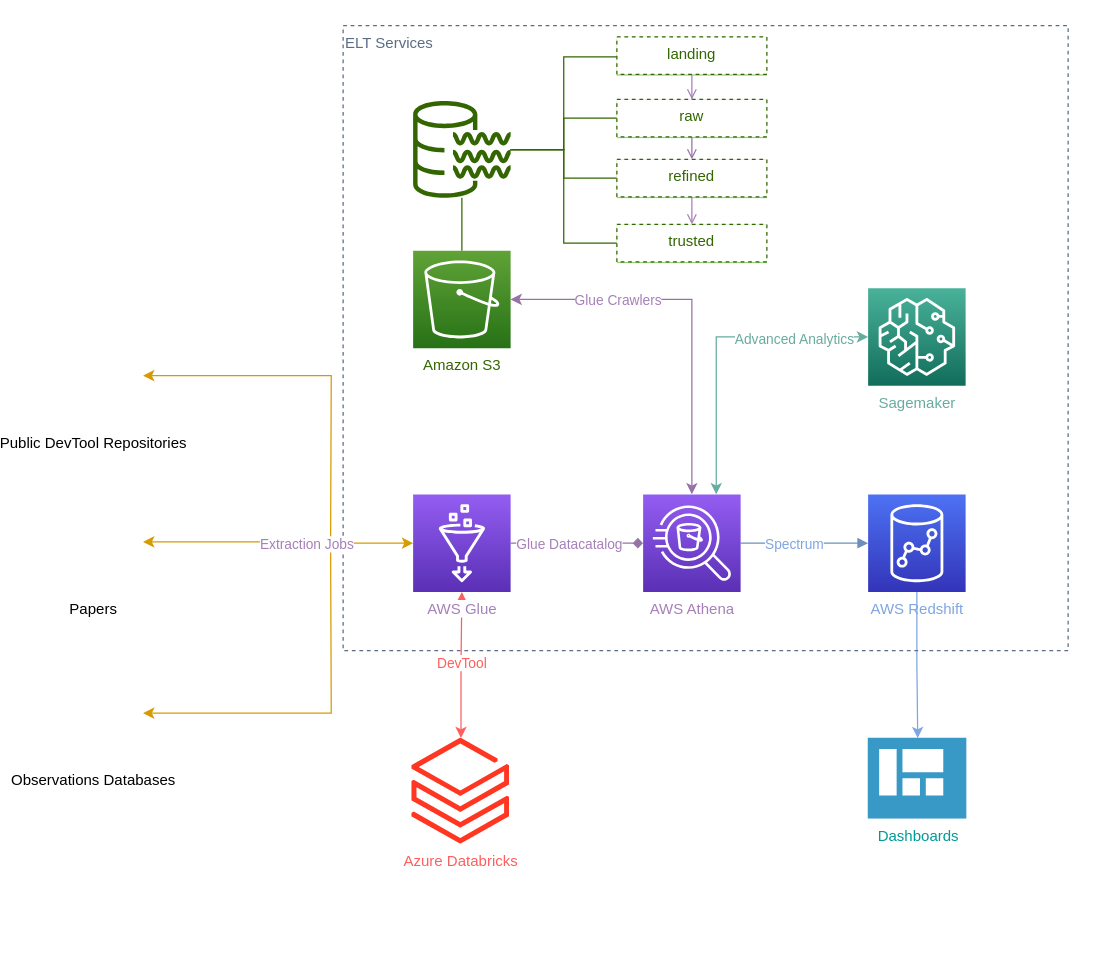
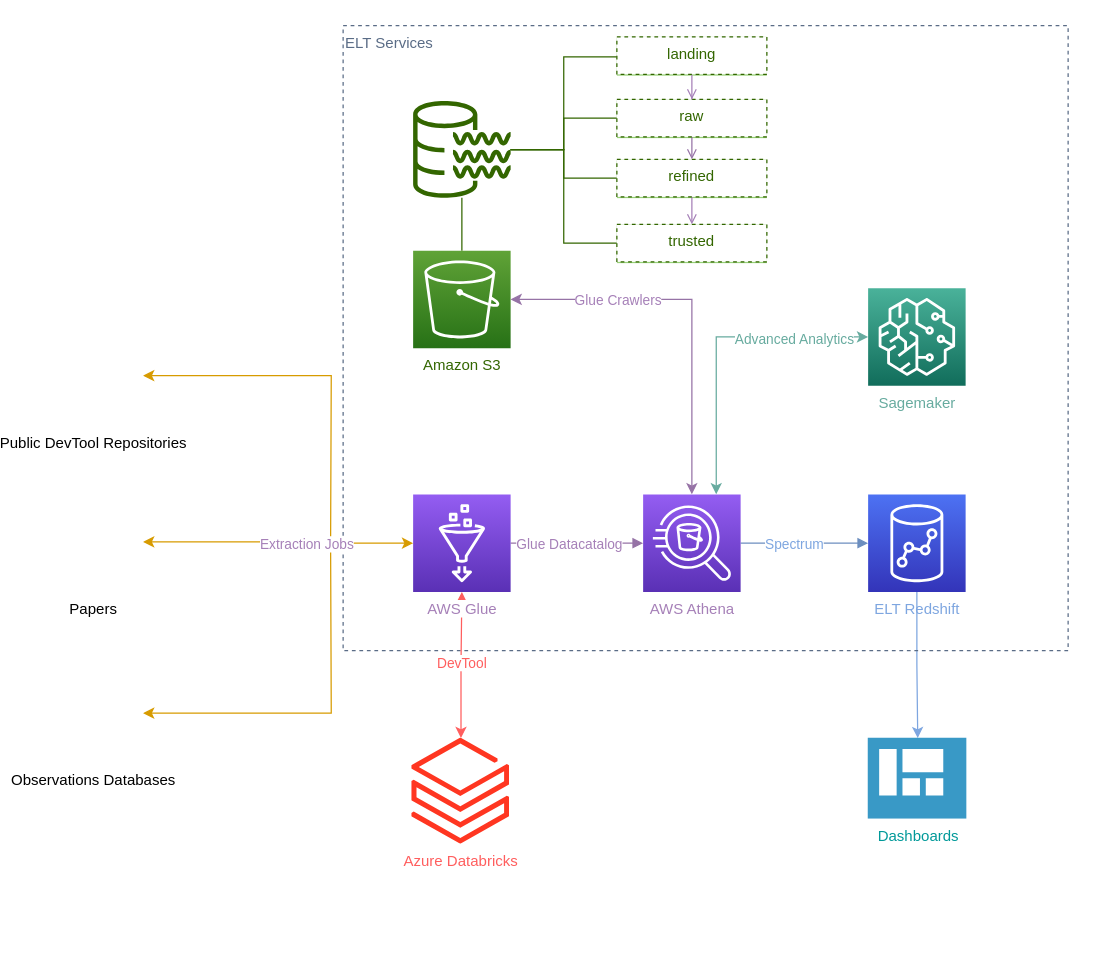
(631, 543) -> (631, 543)
(918, 610) -> (918, 610)
